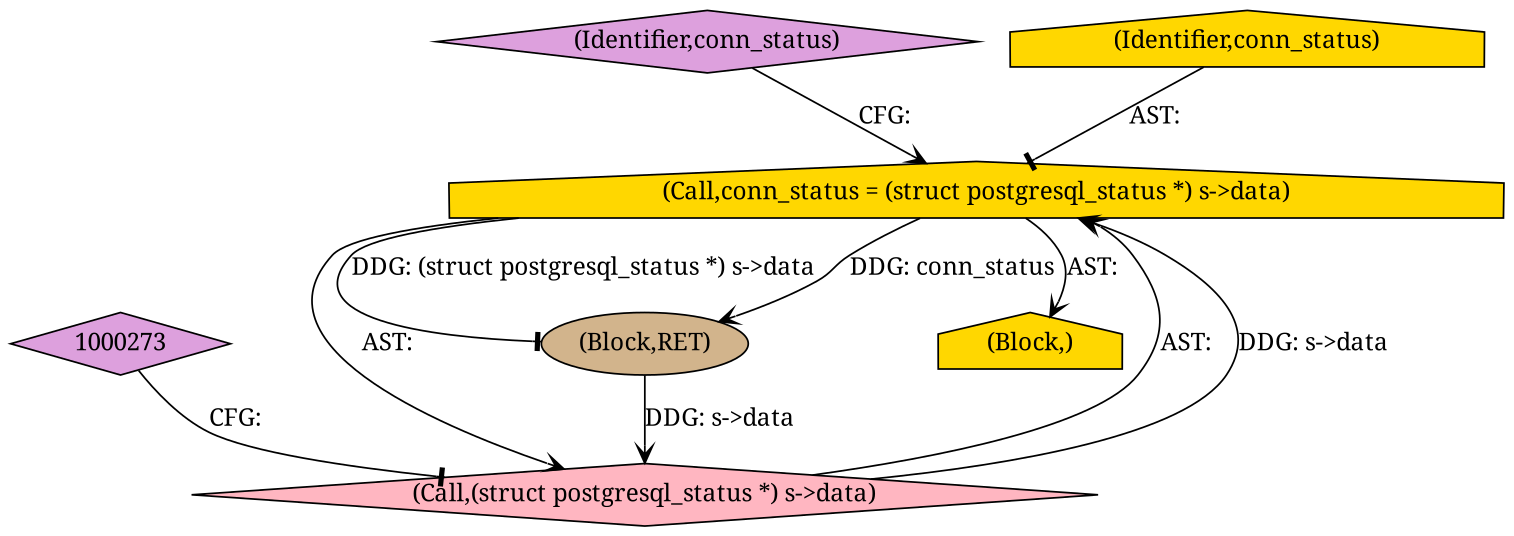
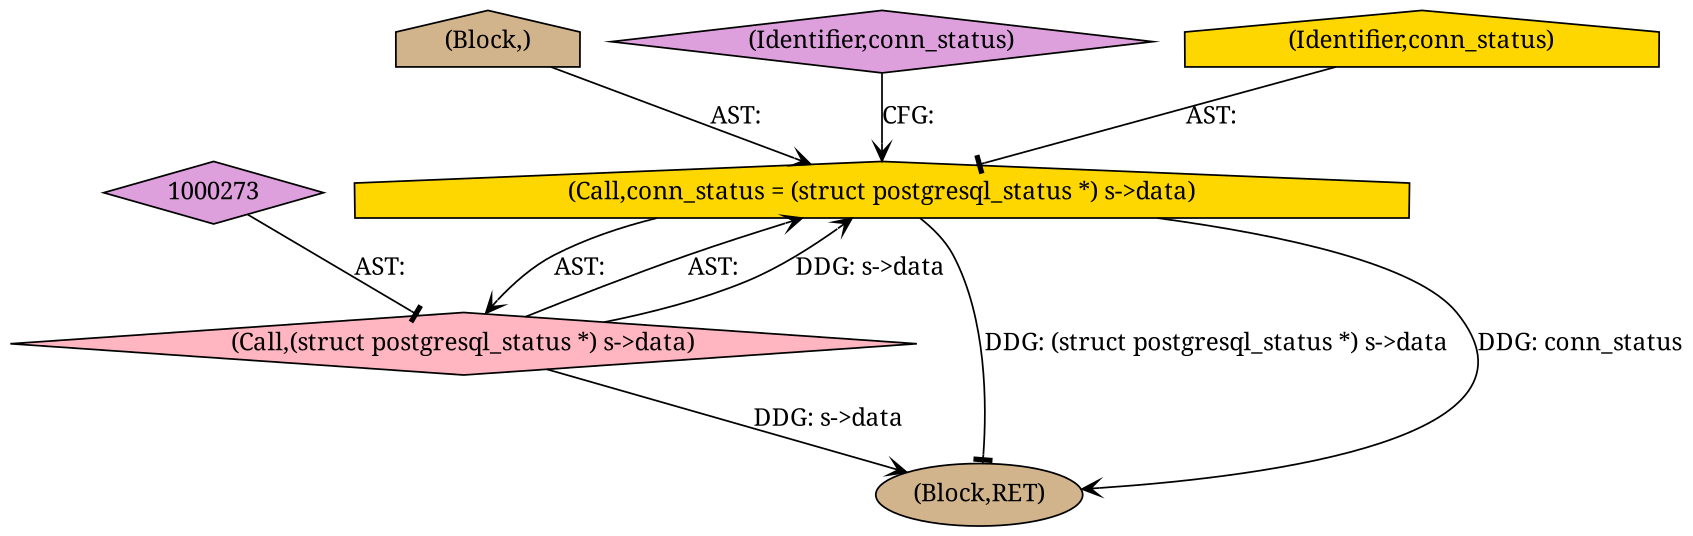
(1061, 254) -> (672, 112)
(1030, 344) -> (488, 42)
(645, 411) -> (719, 418)
(239, 419) -> (384, 268)
